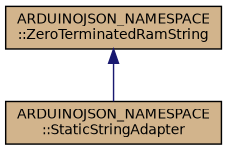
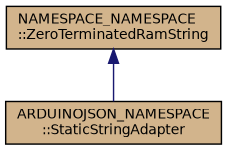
(114, 28) -> (114, 28)
